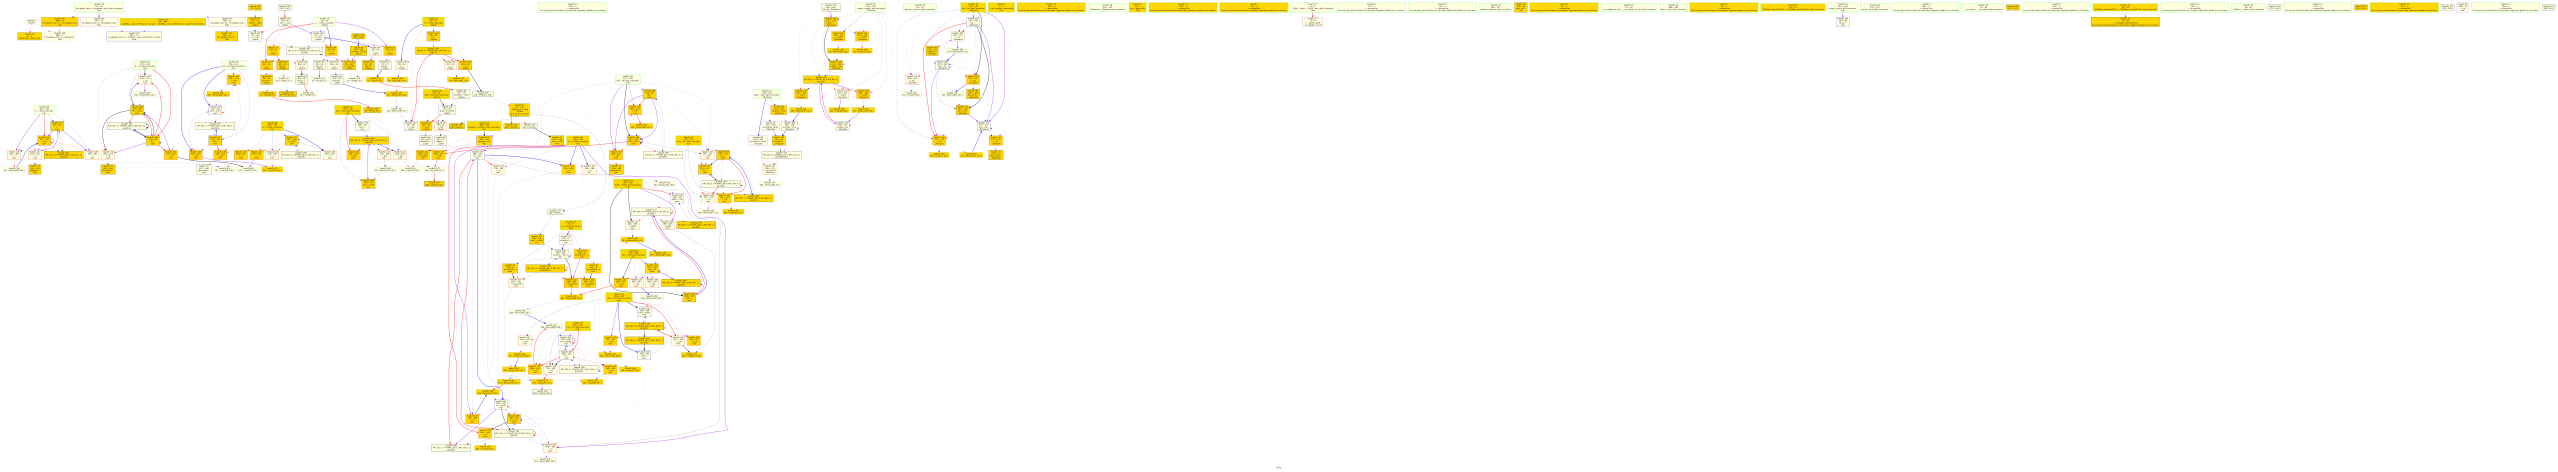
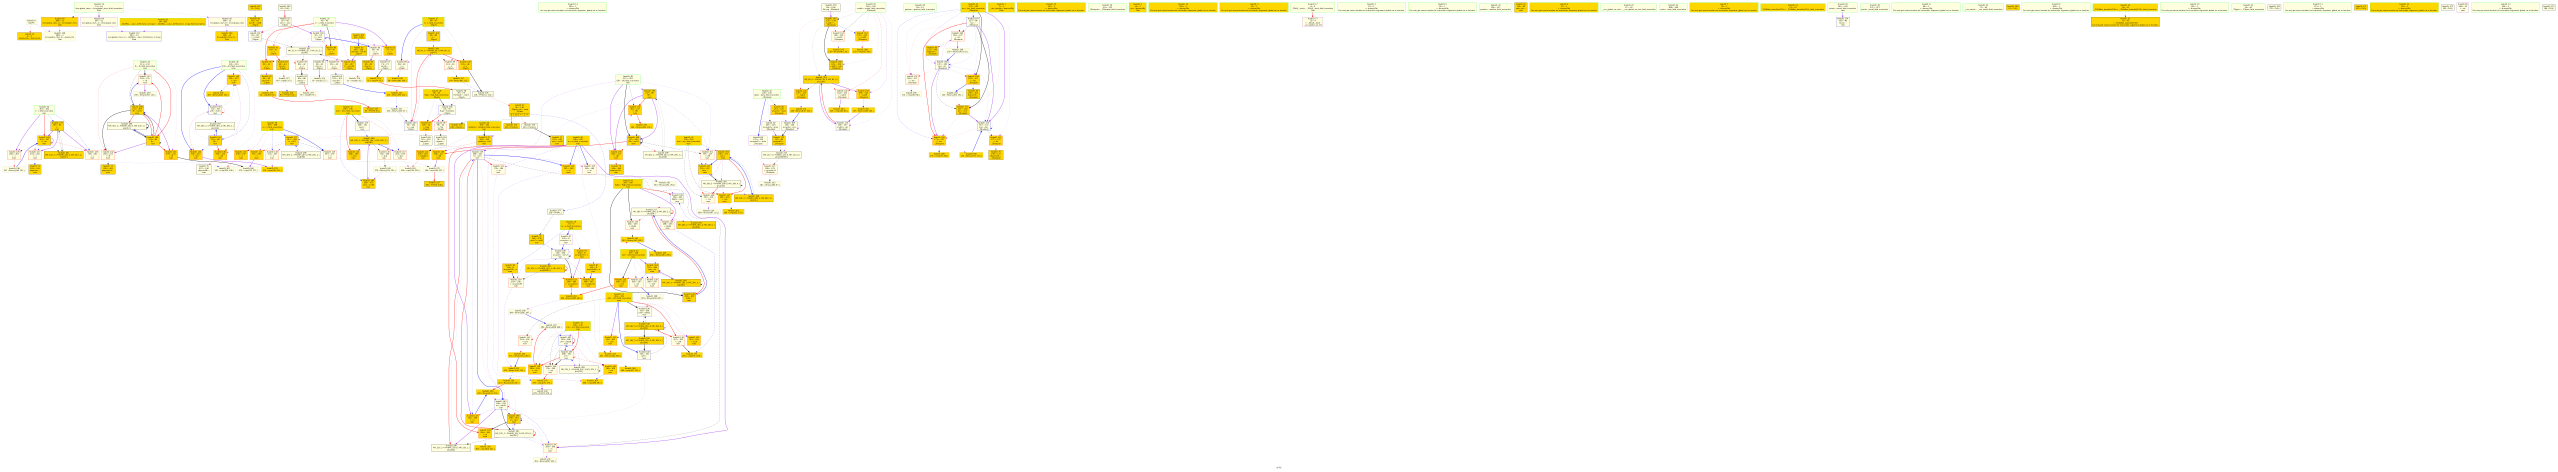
(838, 36) -> (838, 36)
(824, 62) -> (834, 28)
